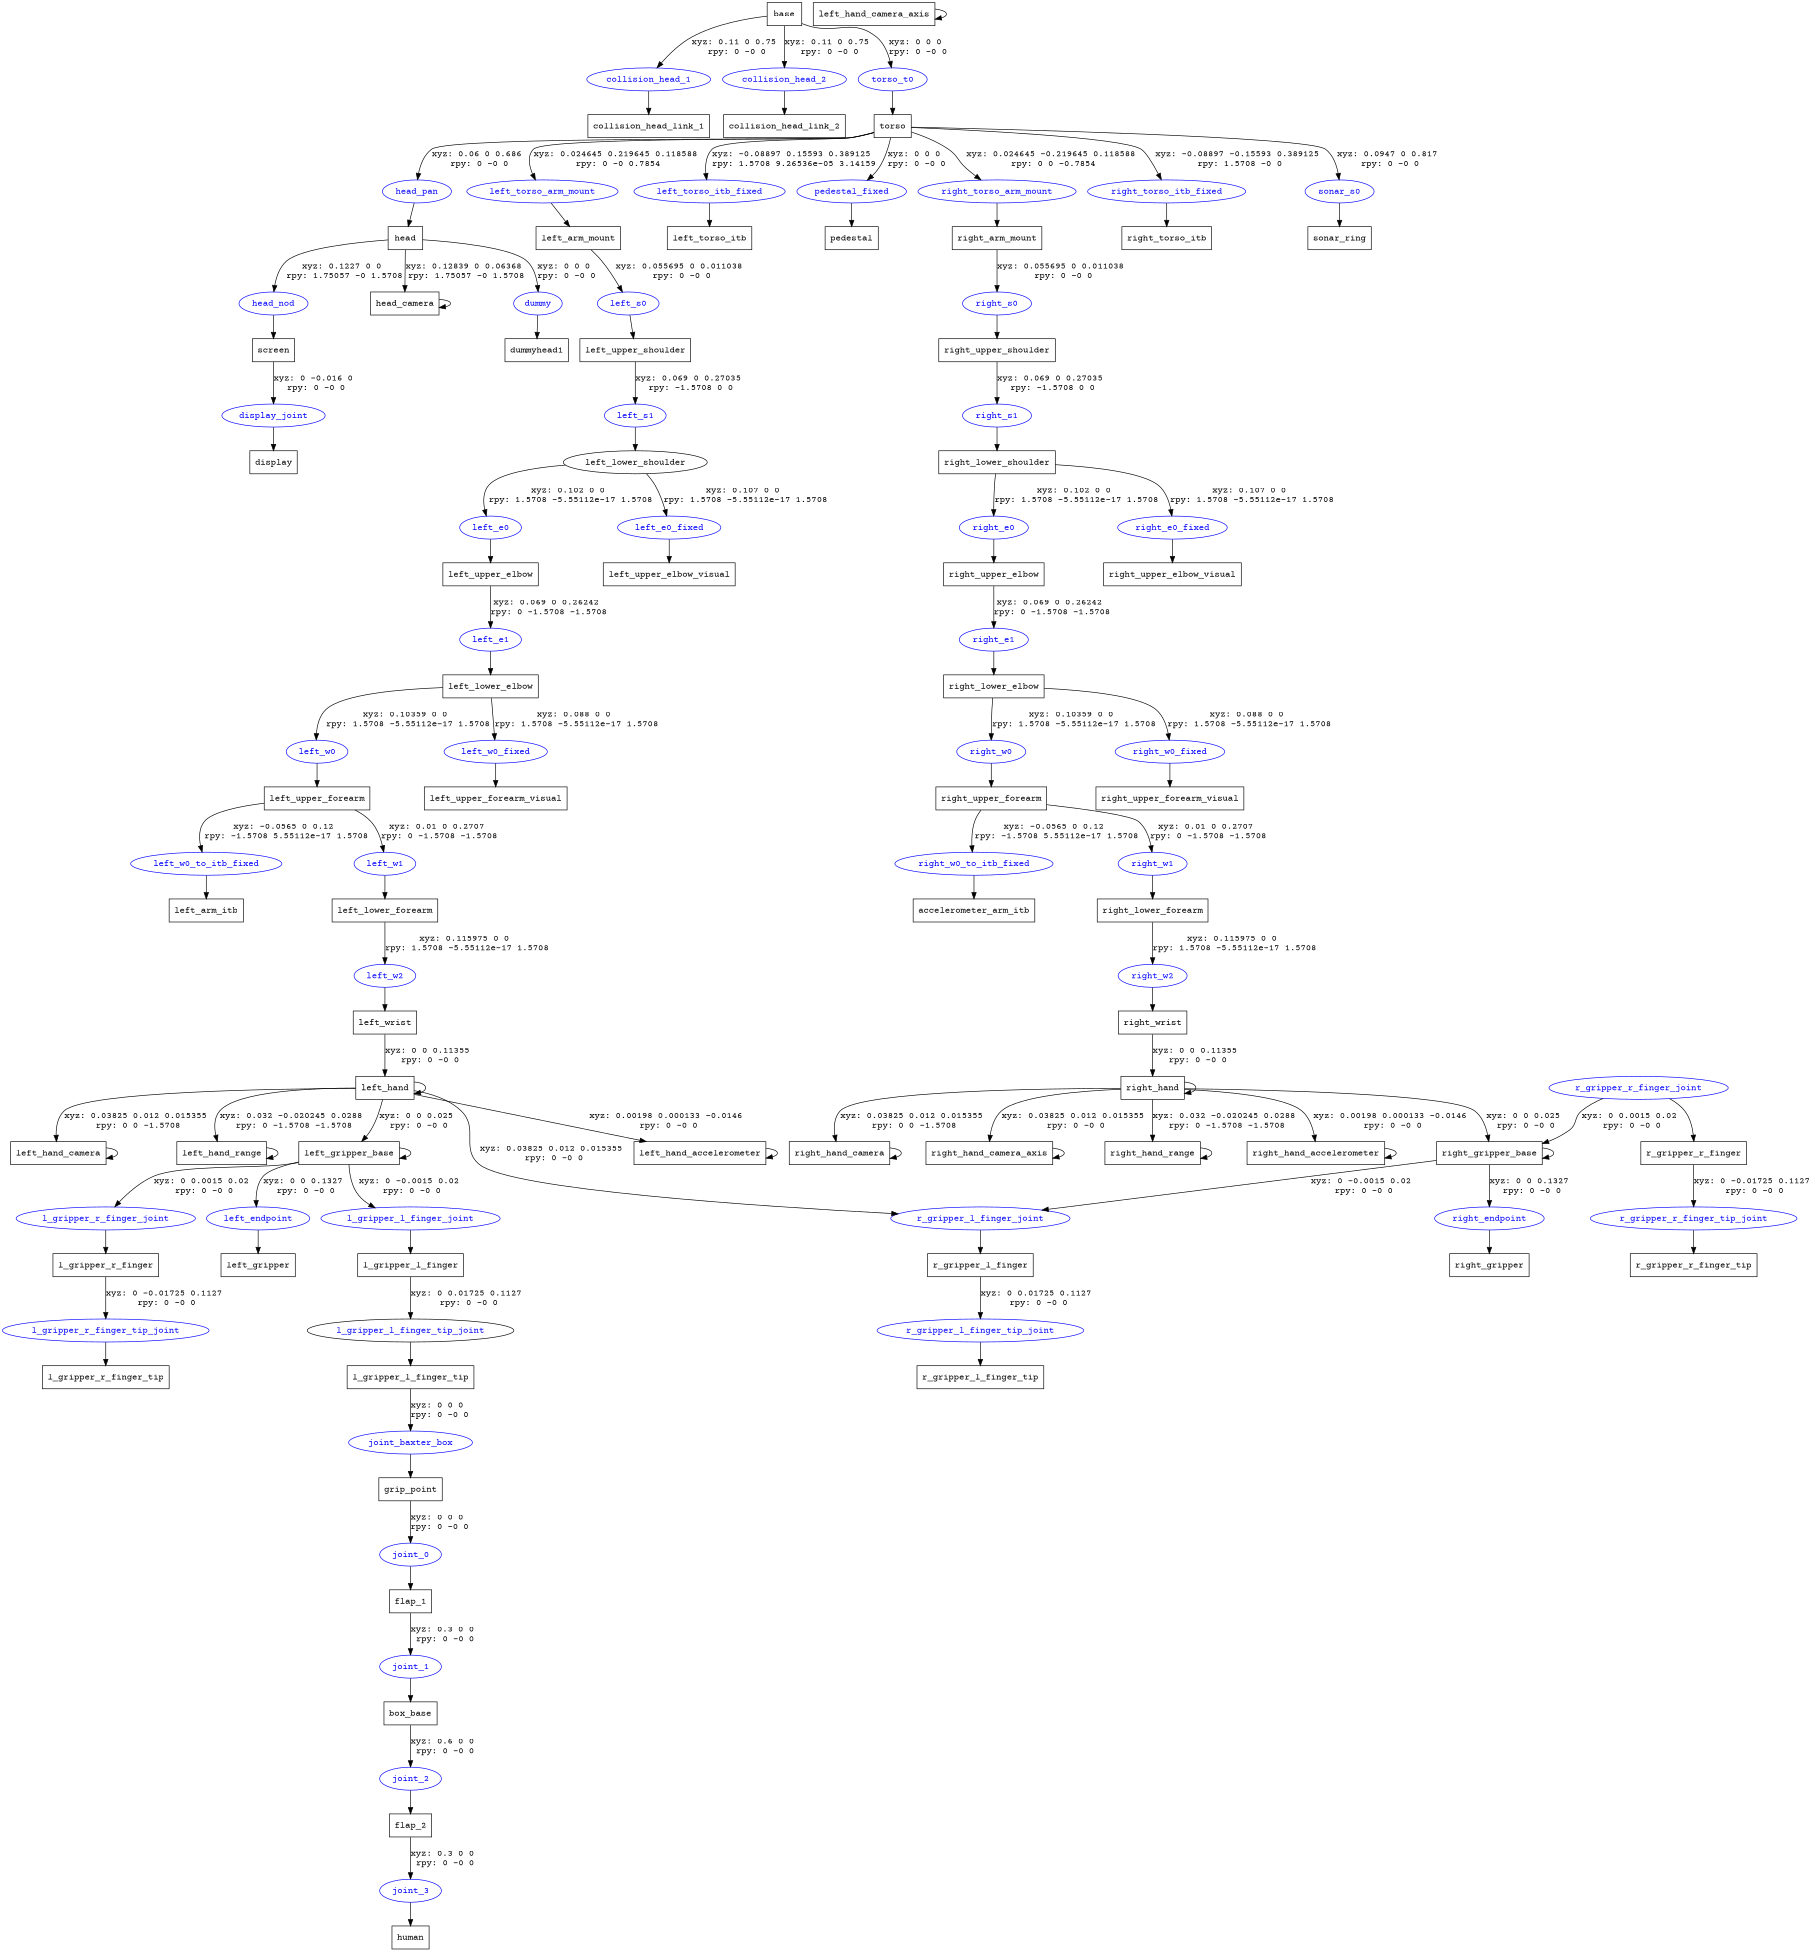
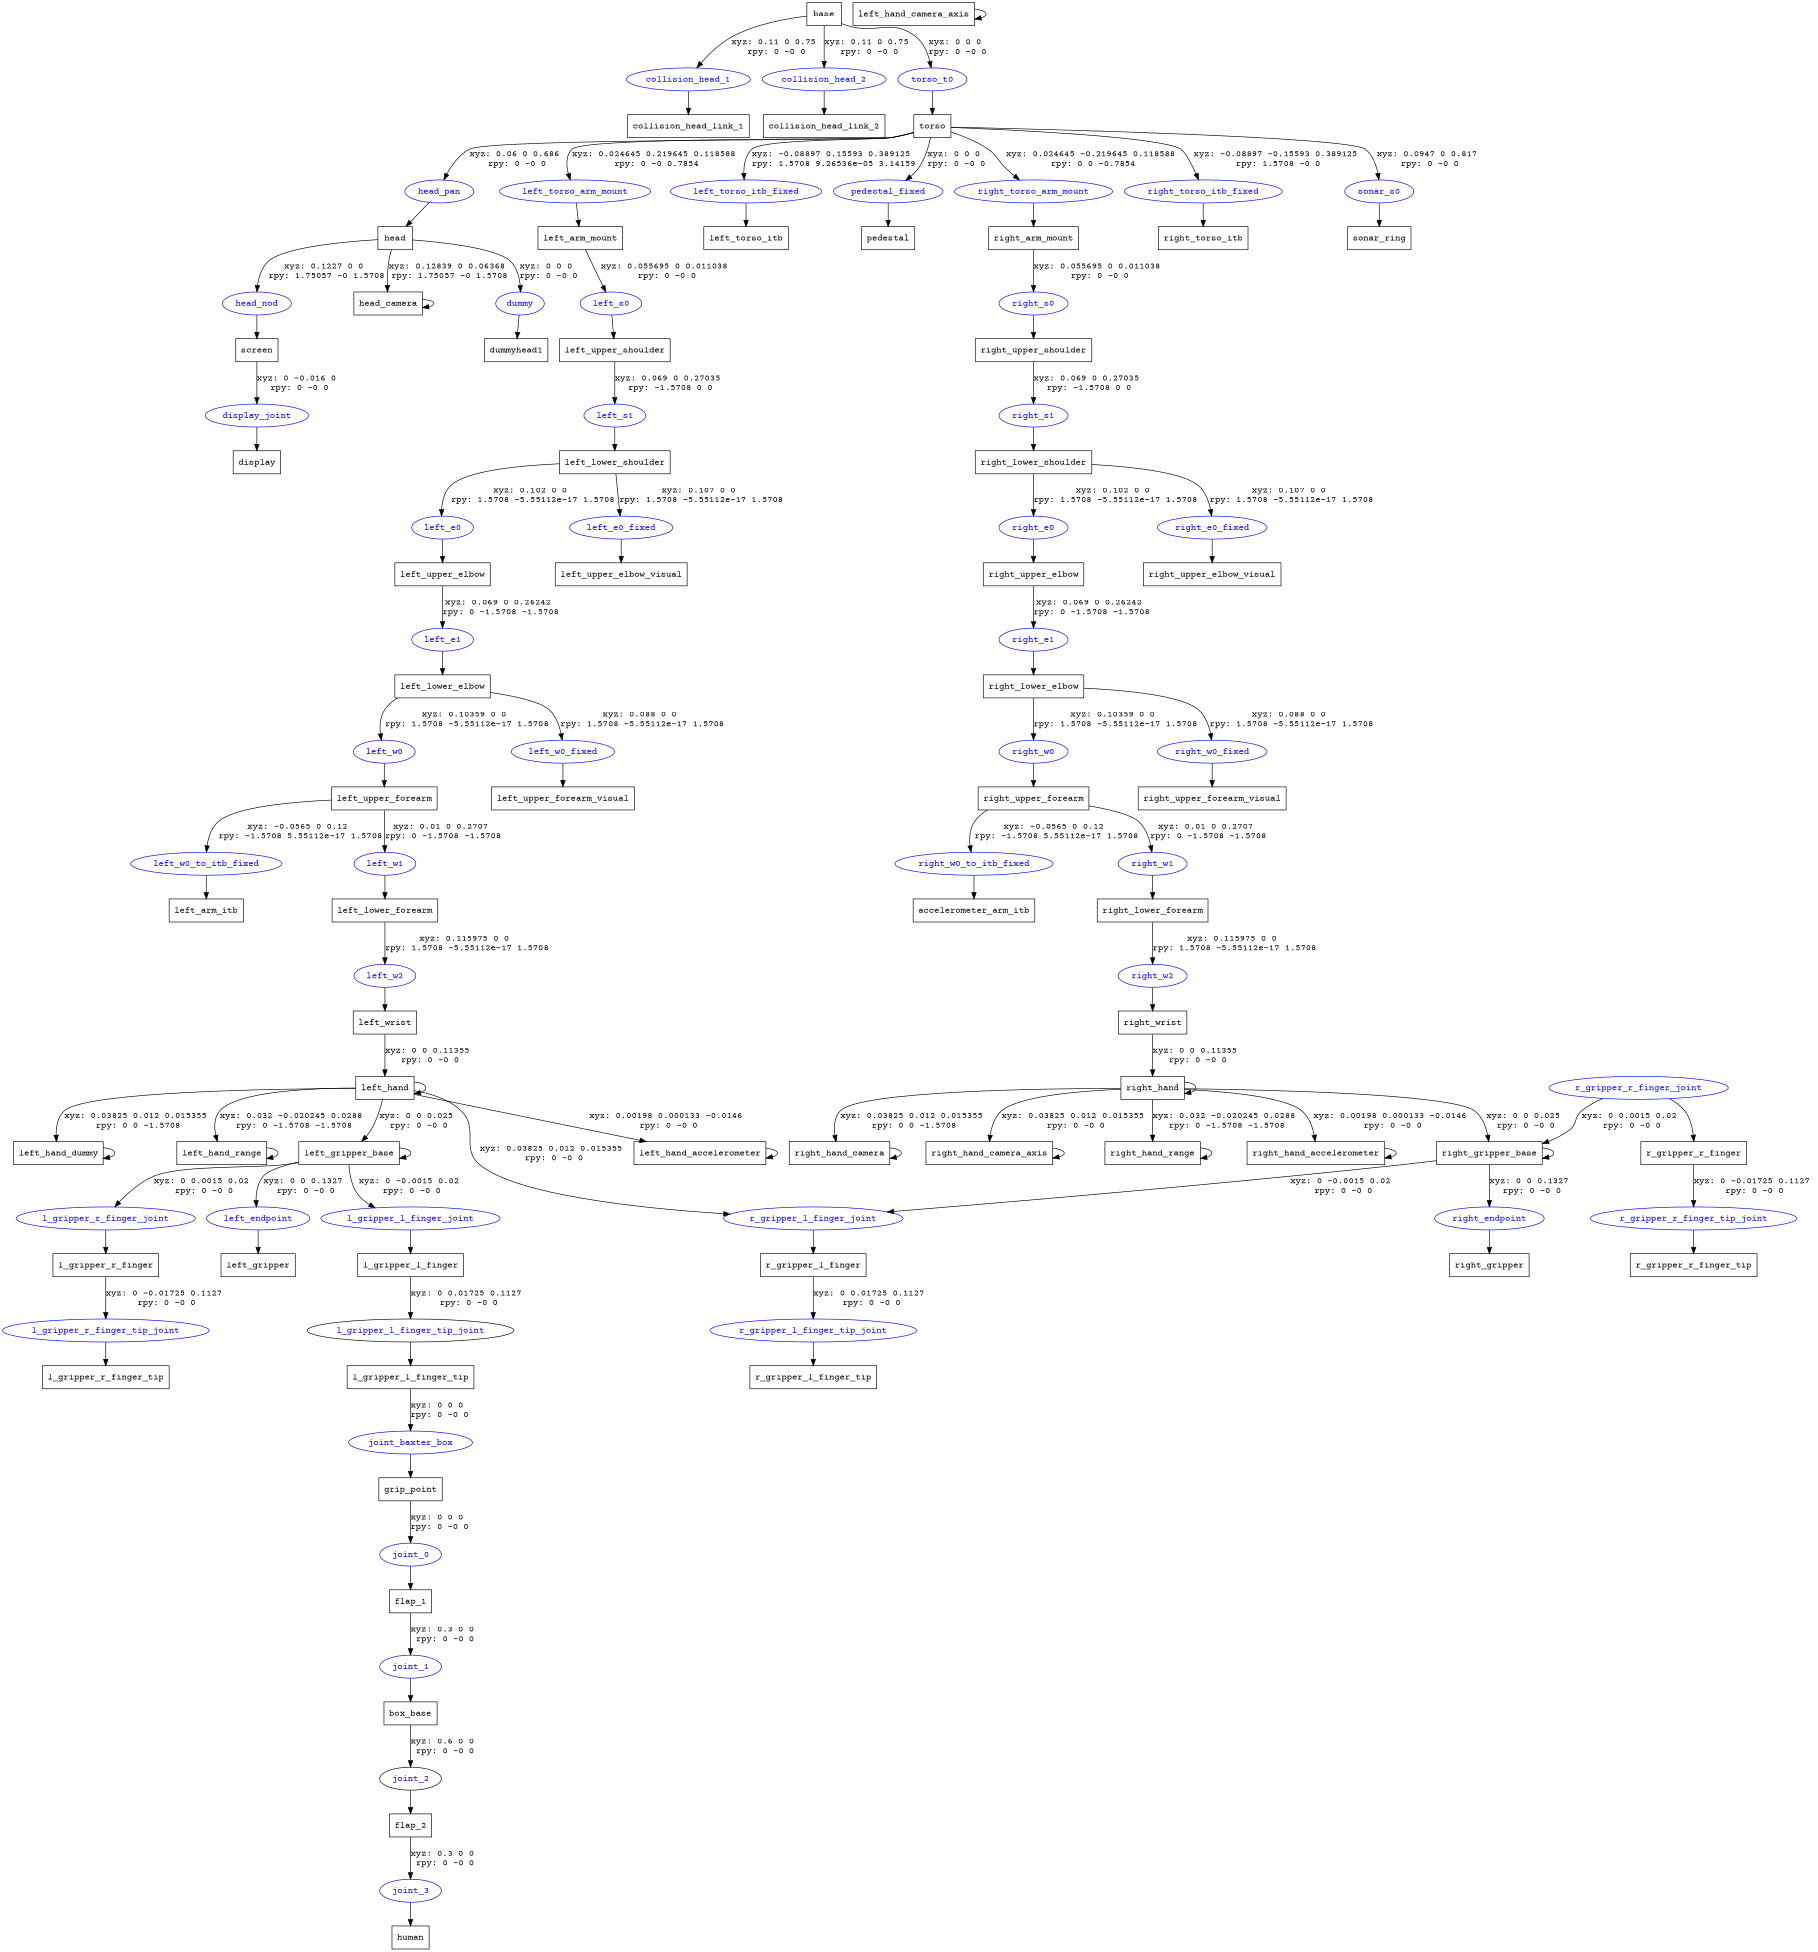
(635, 462) -> (615, 462)
(58, 1153) -> (58, 1153)
(411, 1779) -> (411, 1779)
